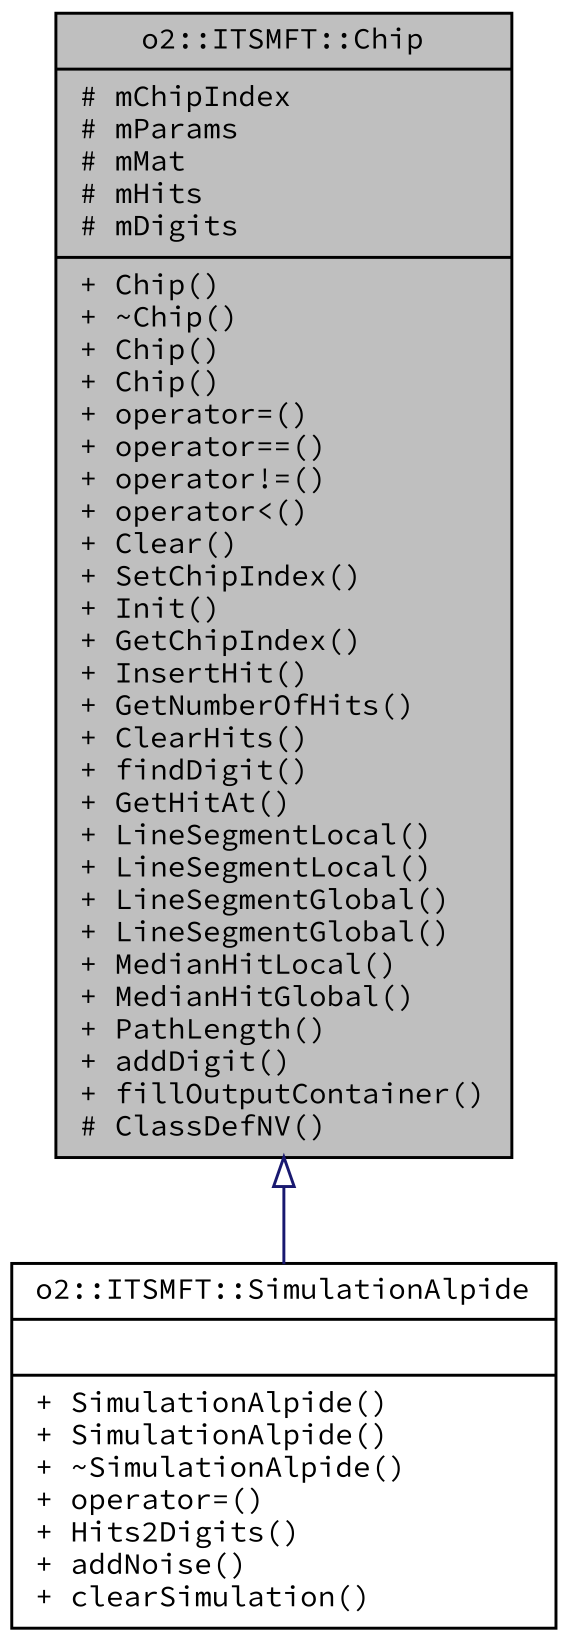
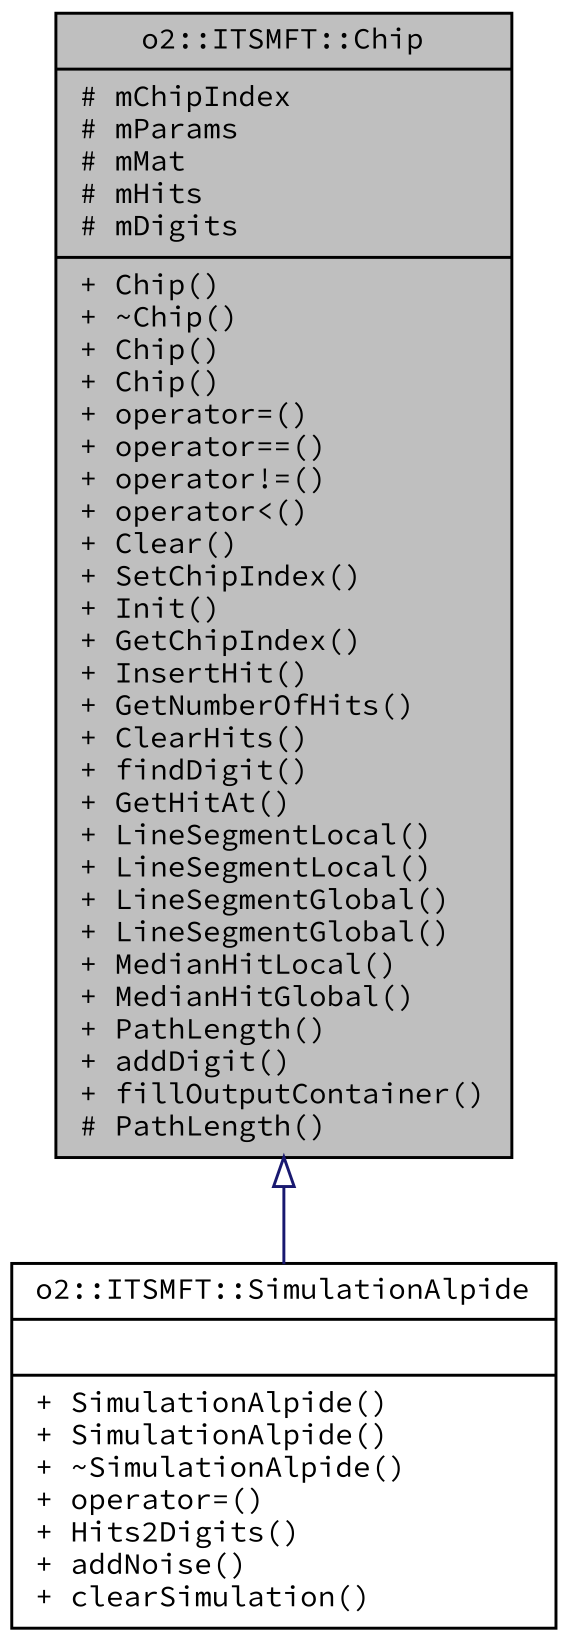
(204, 1127) -> (204, 1127)
